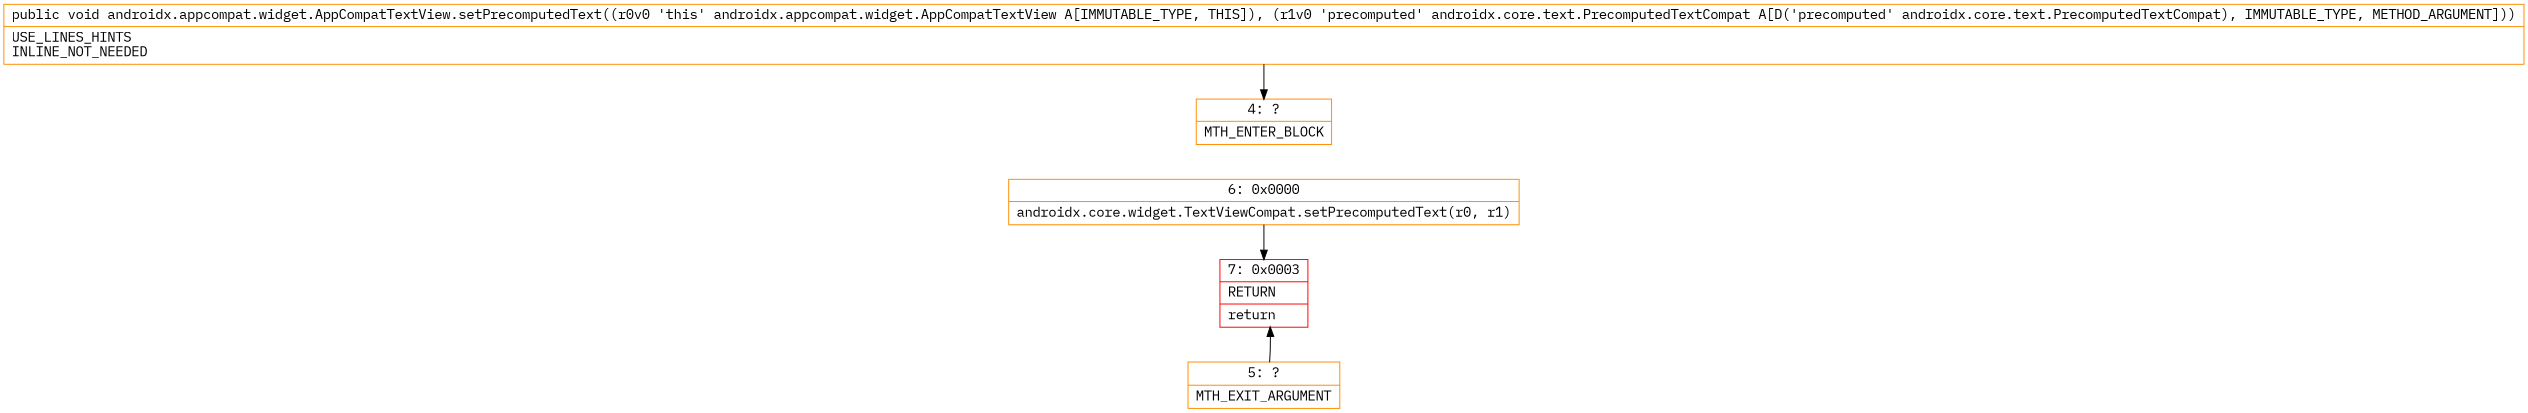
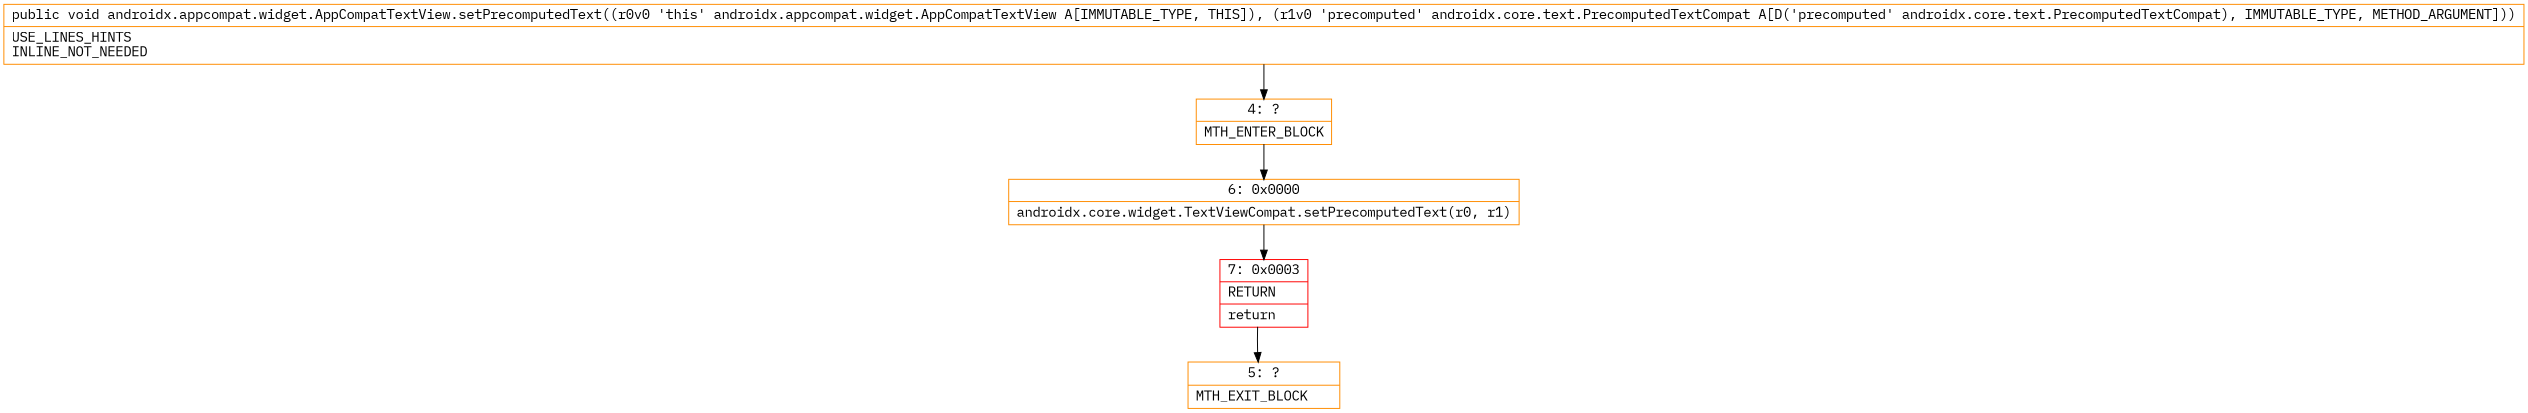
none -> (1264, 157)
(1270, 349) -> (1257, 340)
(1264, 396) -> (1252, 396)
